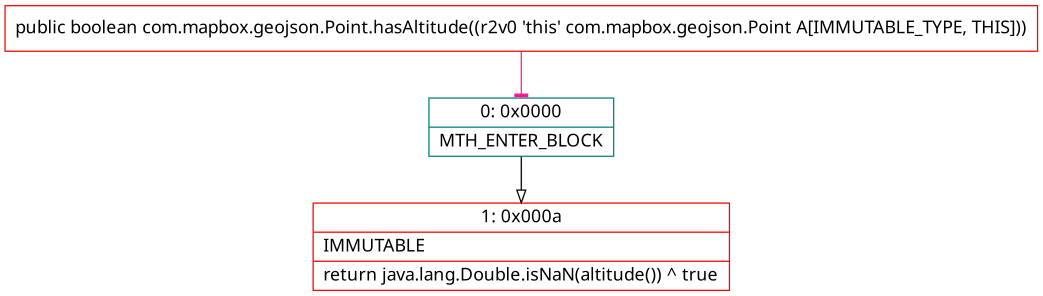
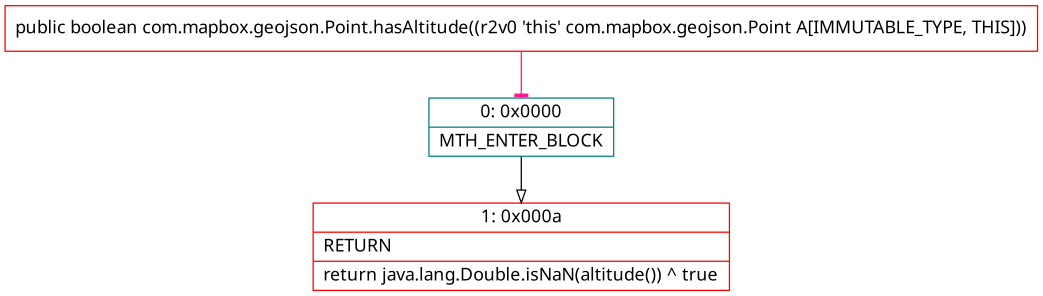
(375, 246) -> (358, 246)
